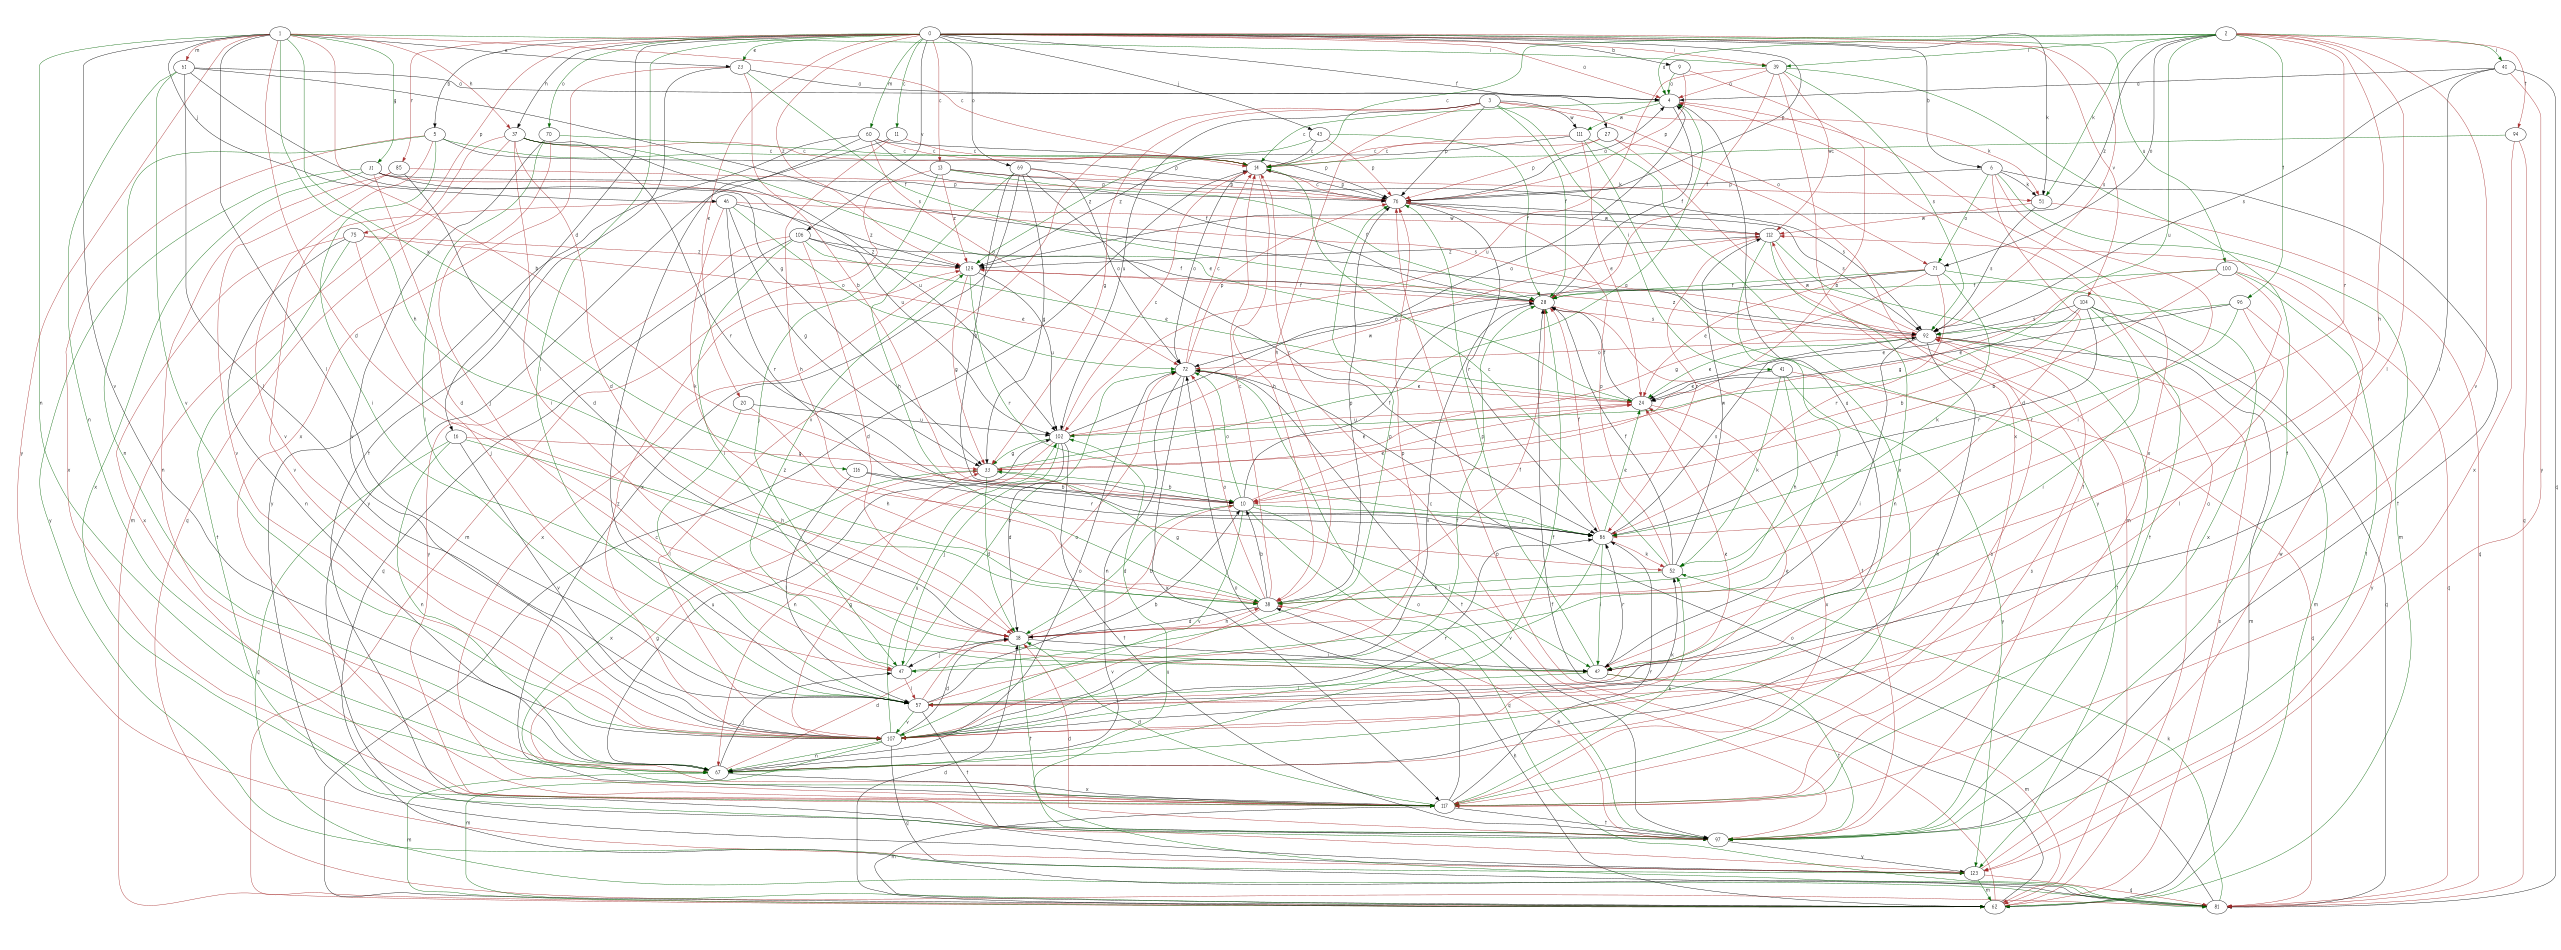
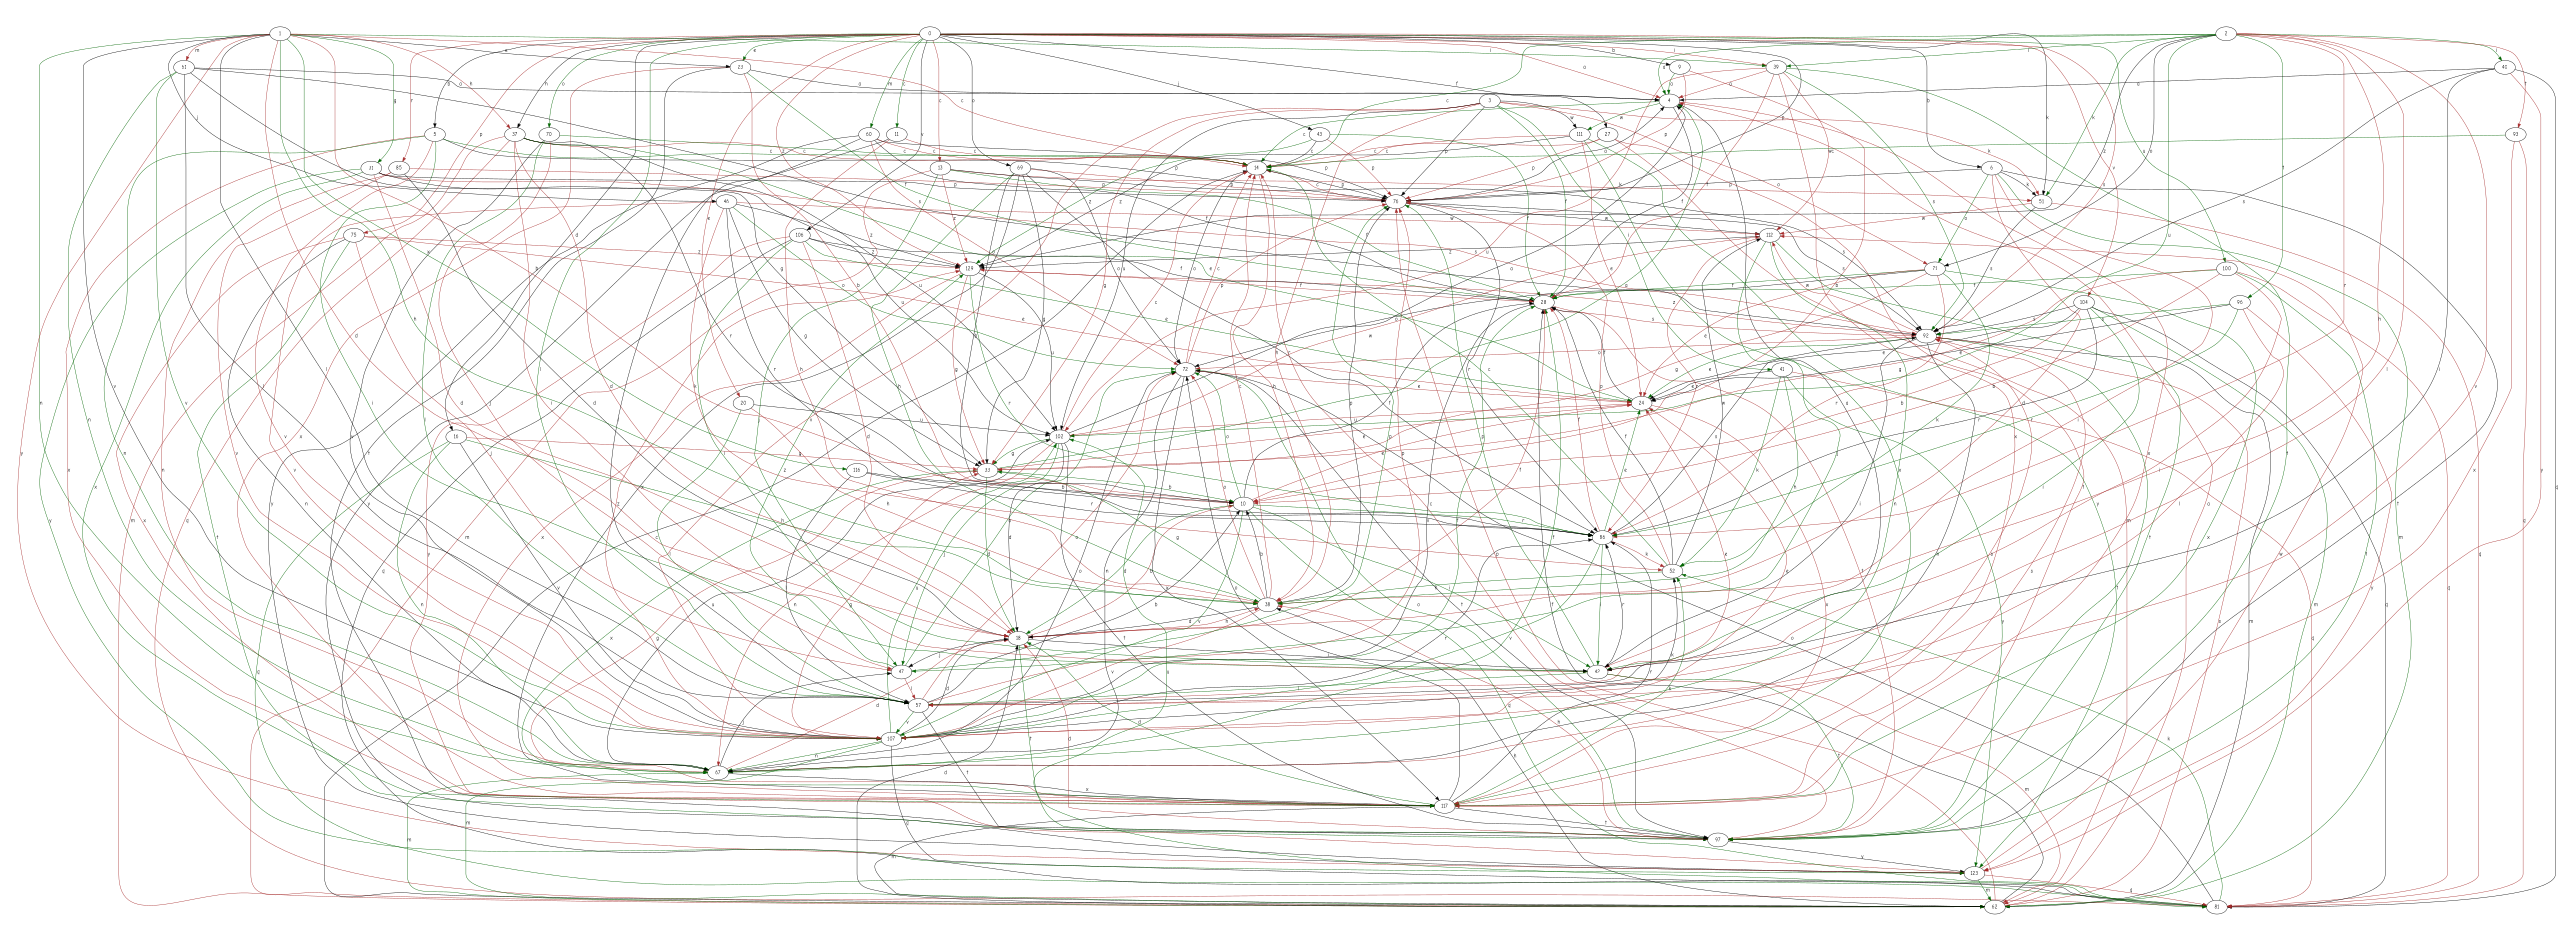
(2516, 135) -> (2516, 135)
